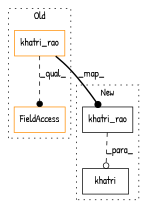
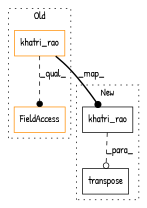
(106, 181) -> (106, 181)
